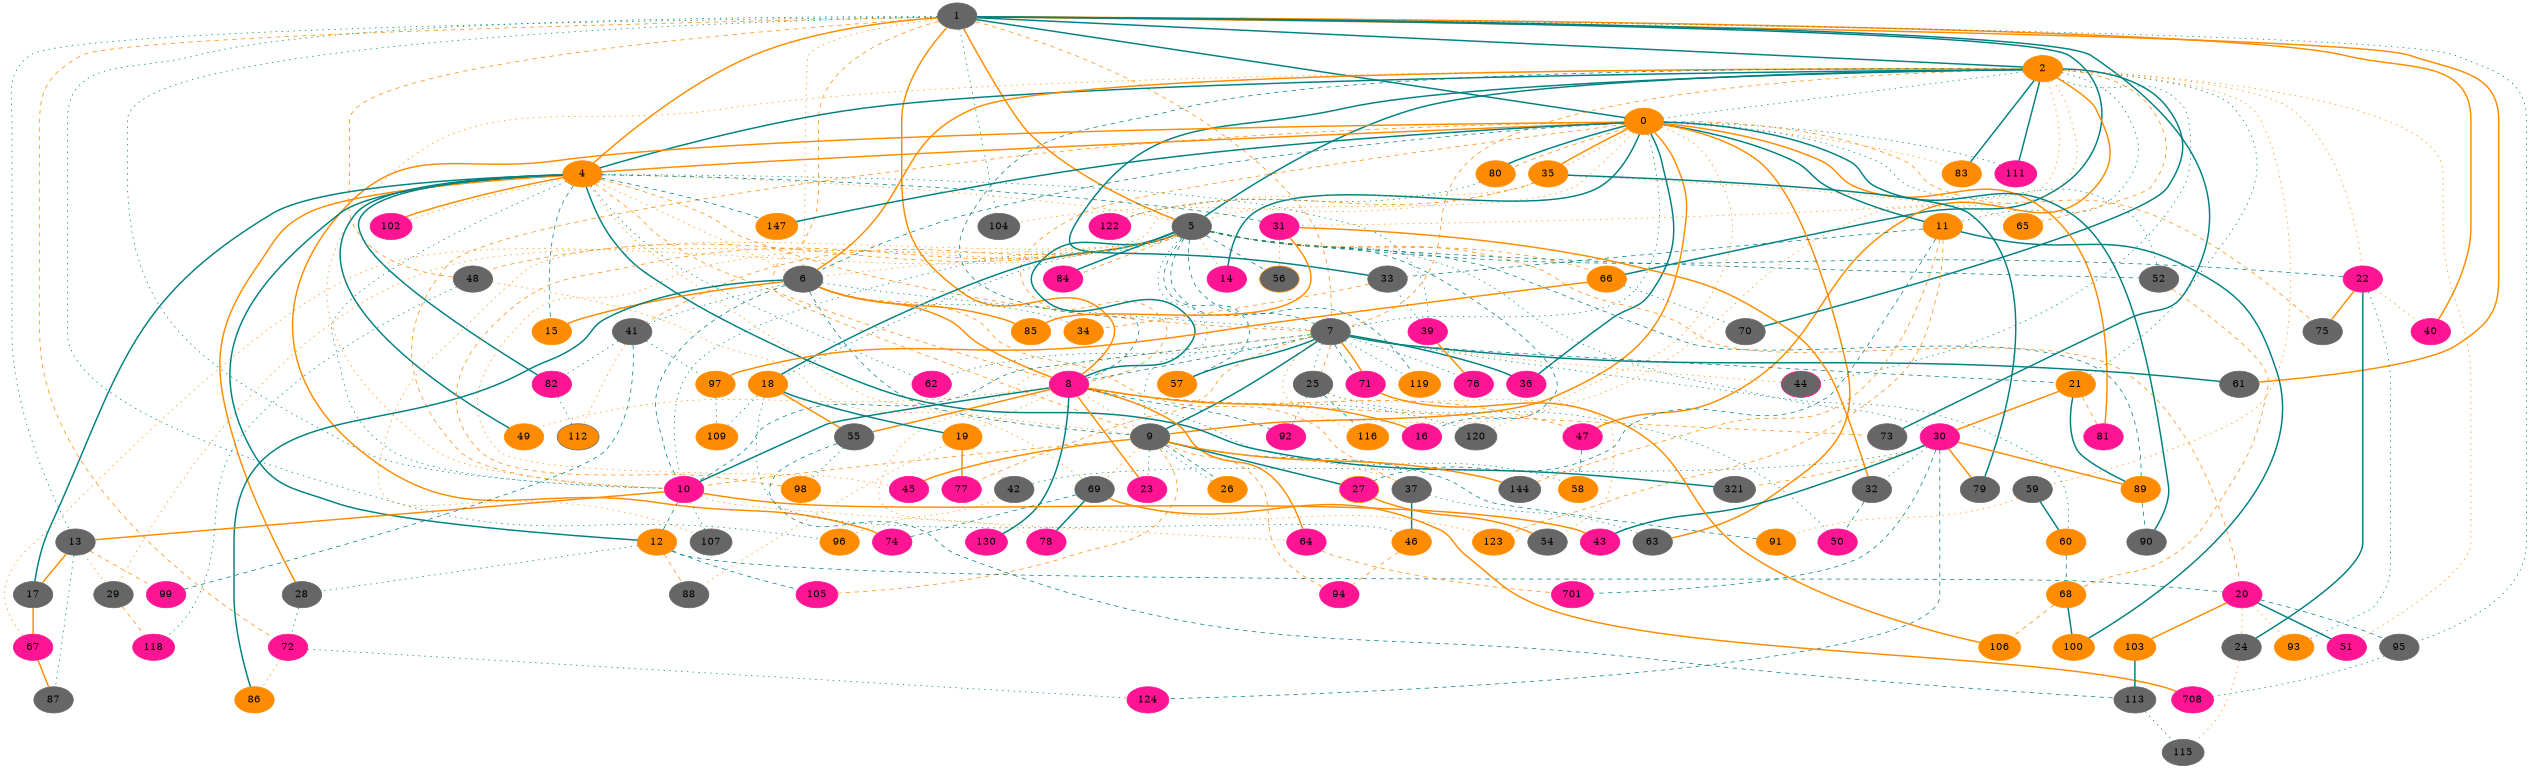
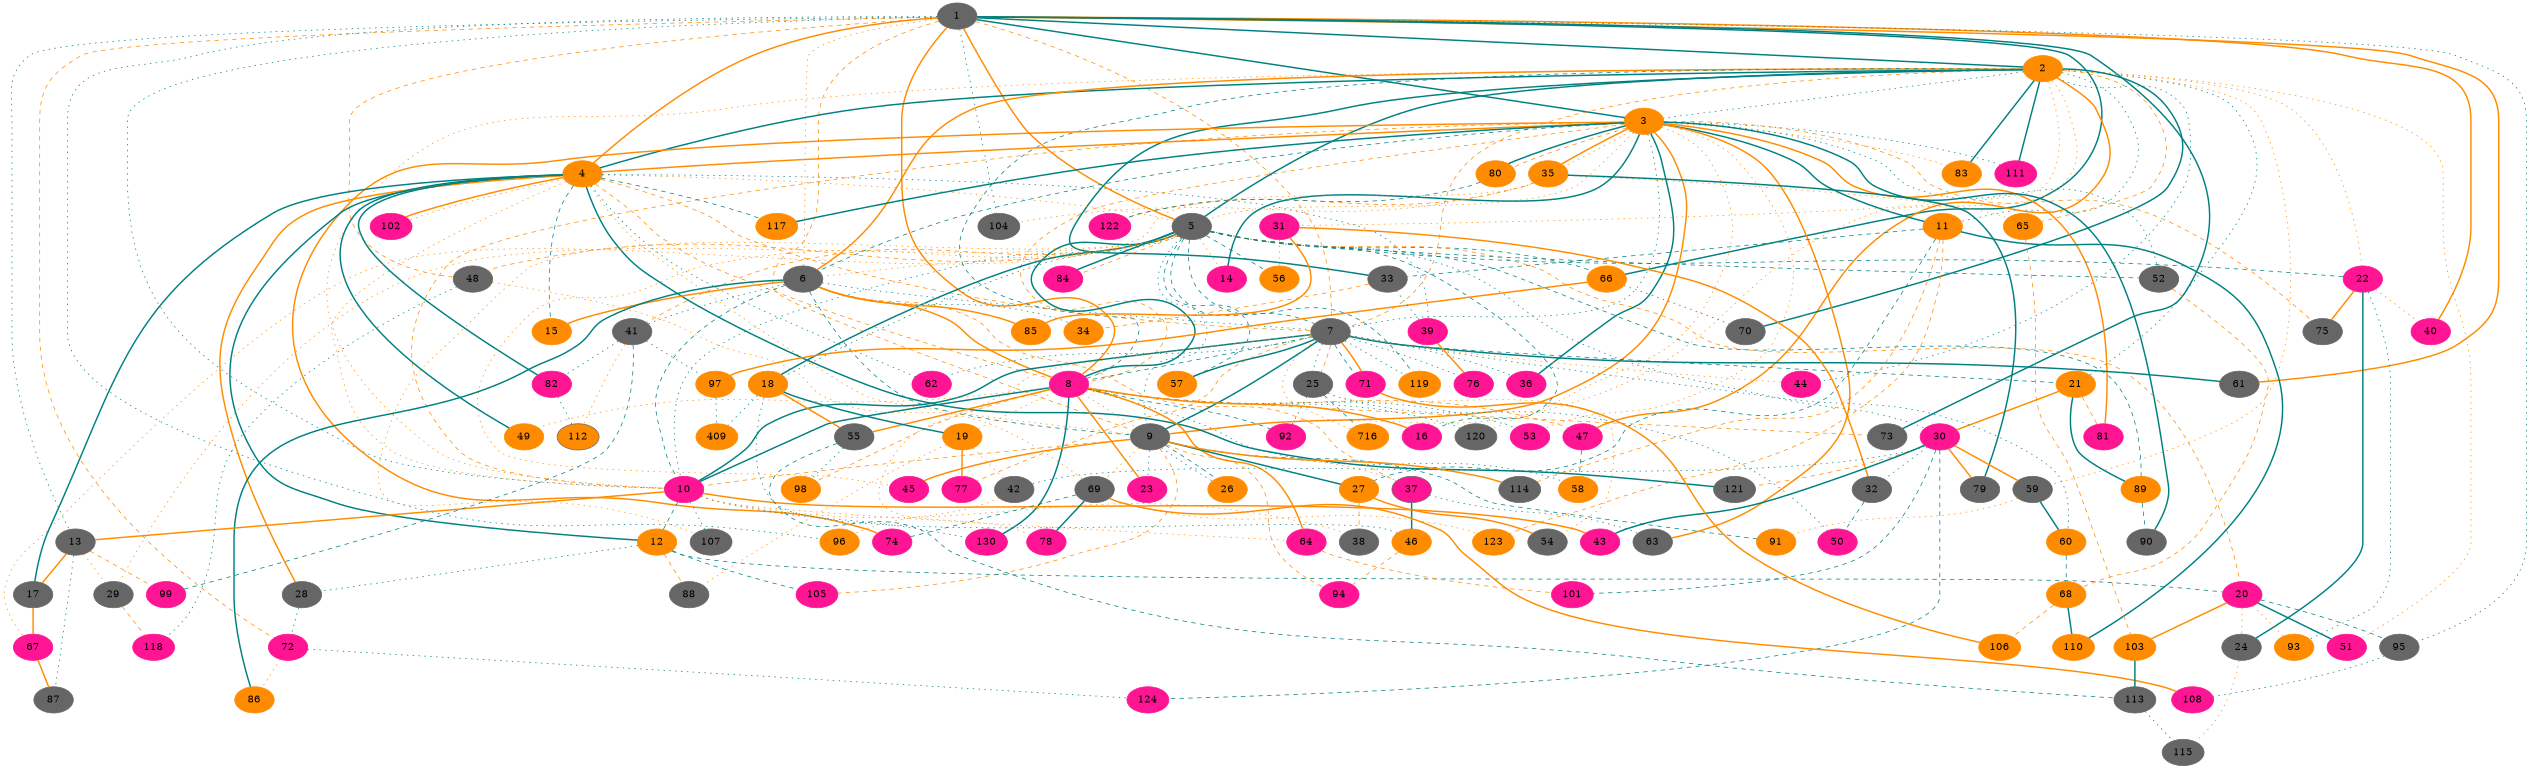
(1644, 121) -> (1644, 121)
(998, 192) -> none
(1303, 201) -> (1303, 201)
(777, 226) -> (777, 226)
(693, 227) -> none
(1488, 250) -> (1488, 250)
(604, 272) -> (896, 443)
(1279, 279) -> (1279, 279)
(1460, 359) -> (1460, 359)
(1007, 374) -> (1007, 374)
(1801, 384) -> (1801, 384)
(347, 395) -> (347, 395)
(717, 437) -> (717, 437)
(1368, 437) -> (1368, 437)
none -> (1530, 437)
none -> (2055, 442)
(2032, 461) -> (1985, 462)
(1359, 489) -> (1359, 489)
(1412, 489) -> (1412, 489)
(1520, 489) -> (1520, 489)
(1735, 489) -> (1735, 489)
none -> (833, 519)
none -> (1359, 542)
(1572, 595) -> (1572, 595)
(2074, 647) -> (2074, 647)
(2193, 700) -> (2193, 700)
